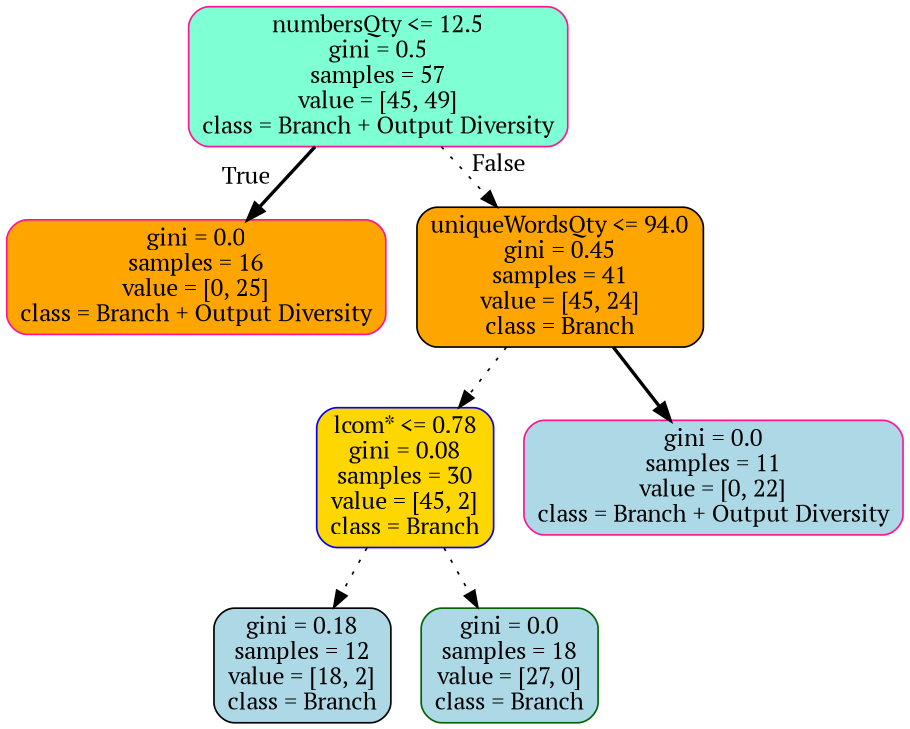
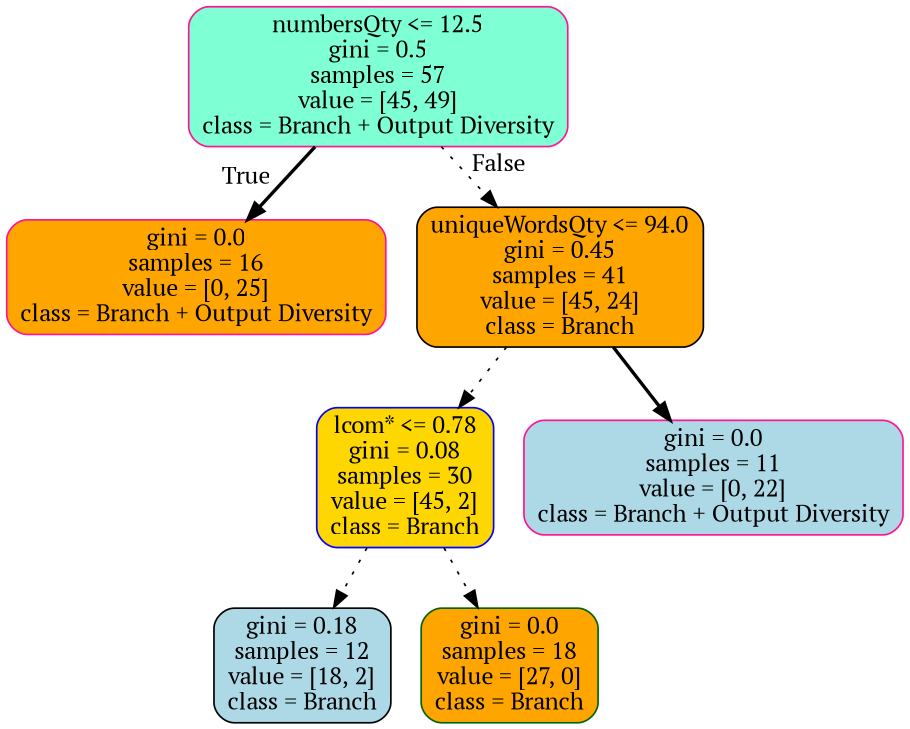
(510, 665) -> (510, 665)
